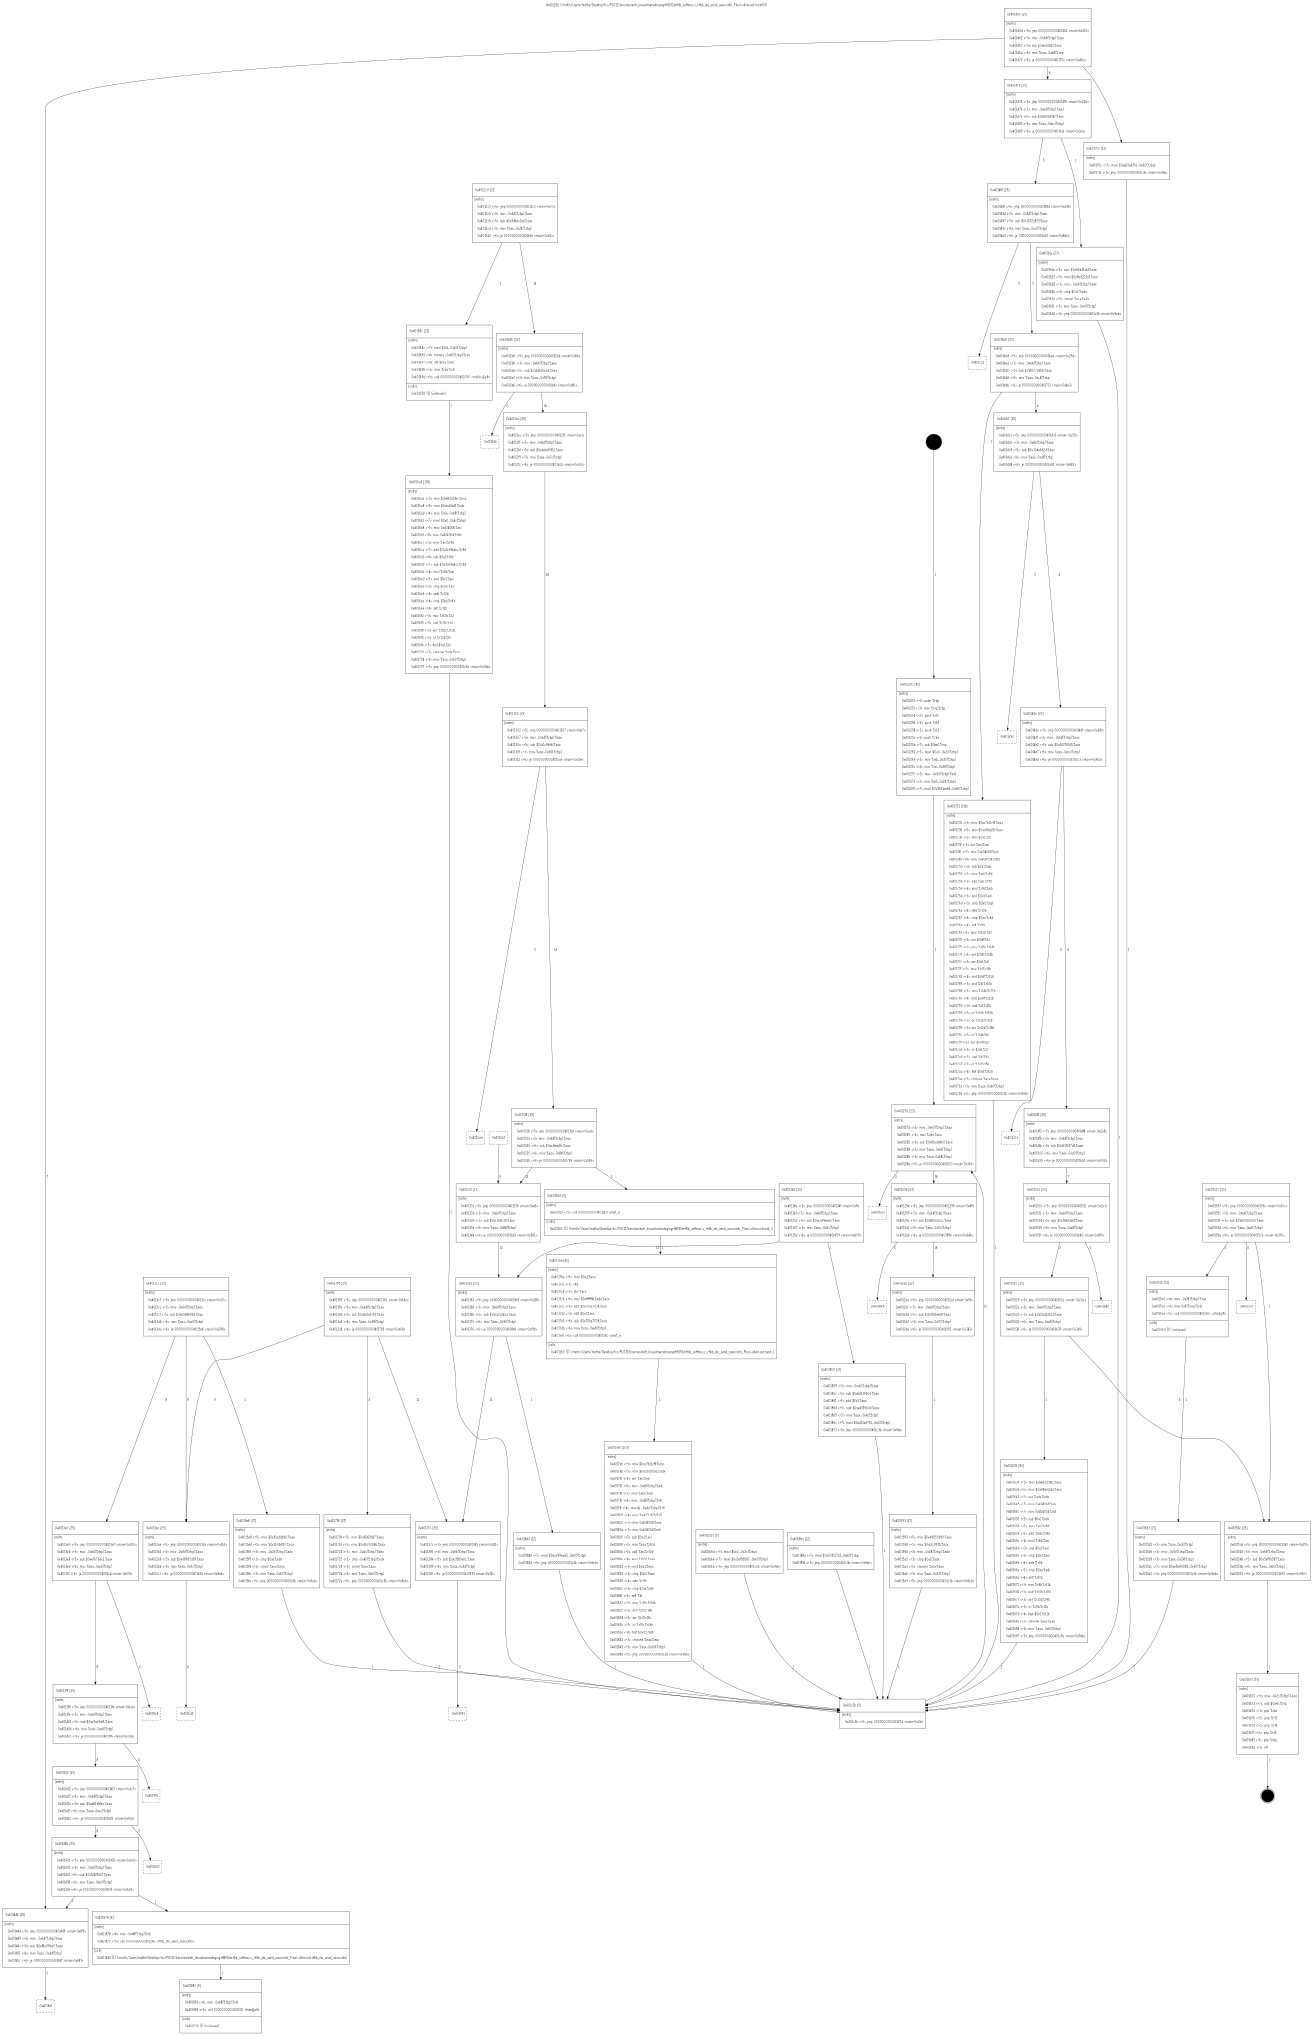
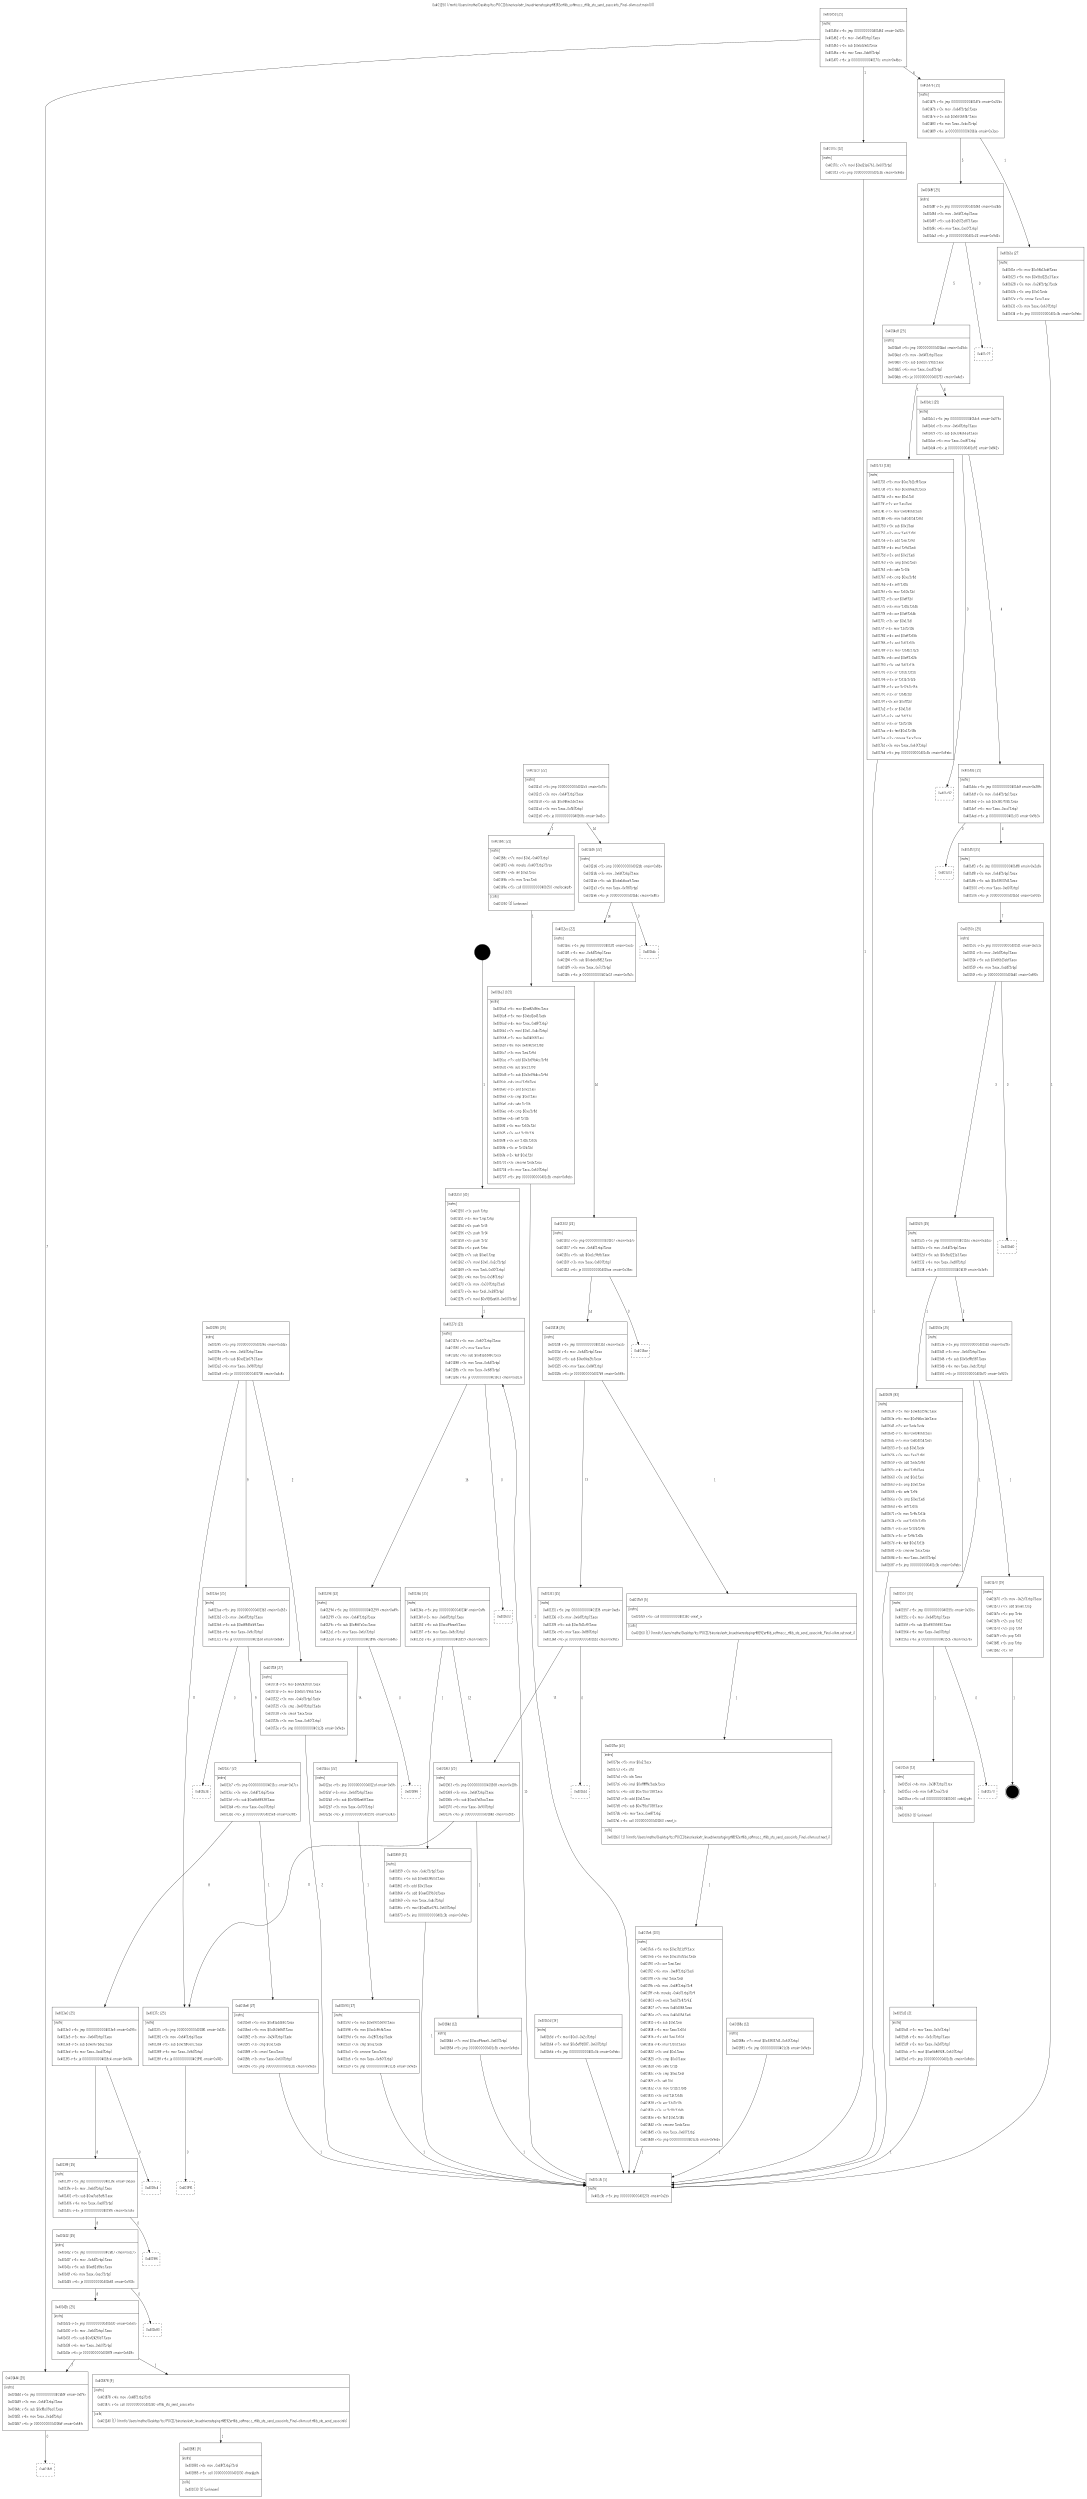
(498, 1163) -> (580, 1715)
(1269, 1380) -> (978, 1484)
(186, 1428) -> (252, 1703)
